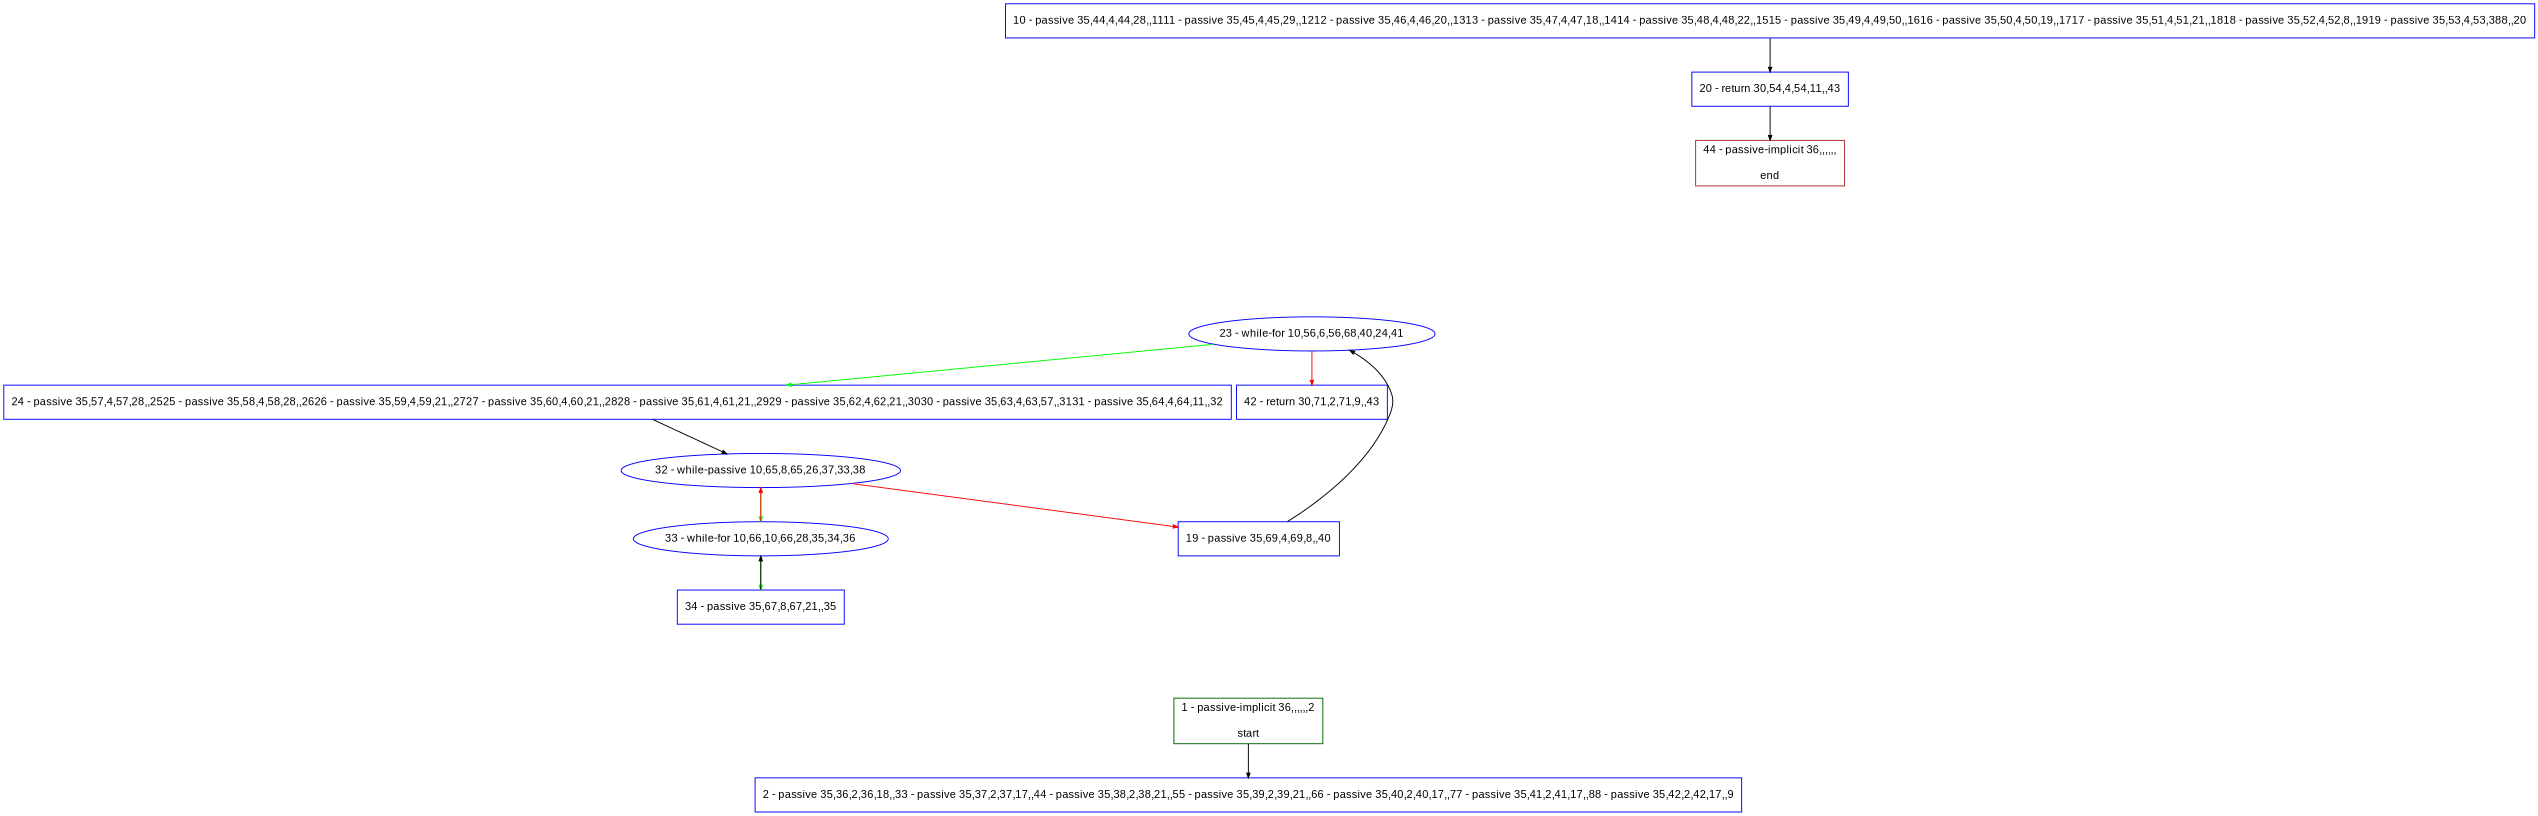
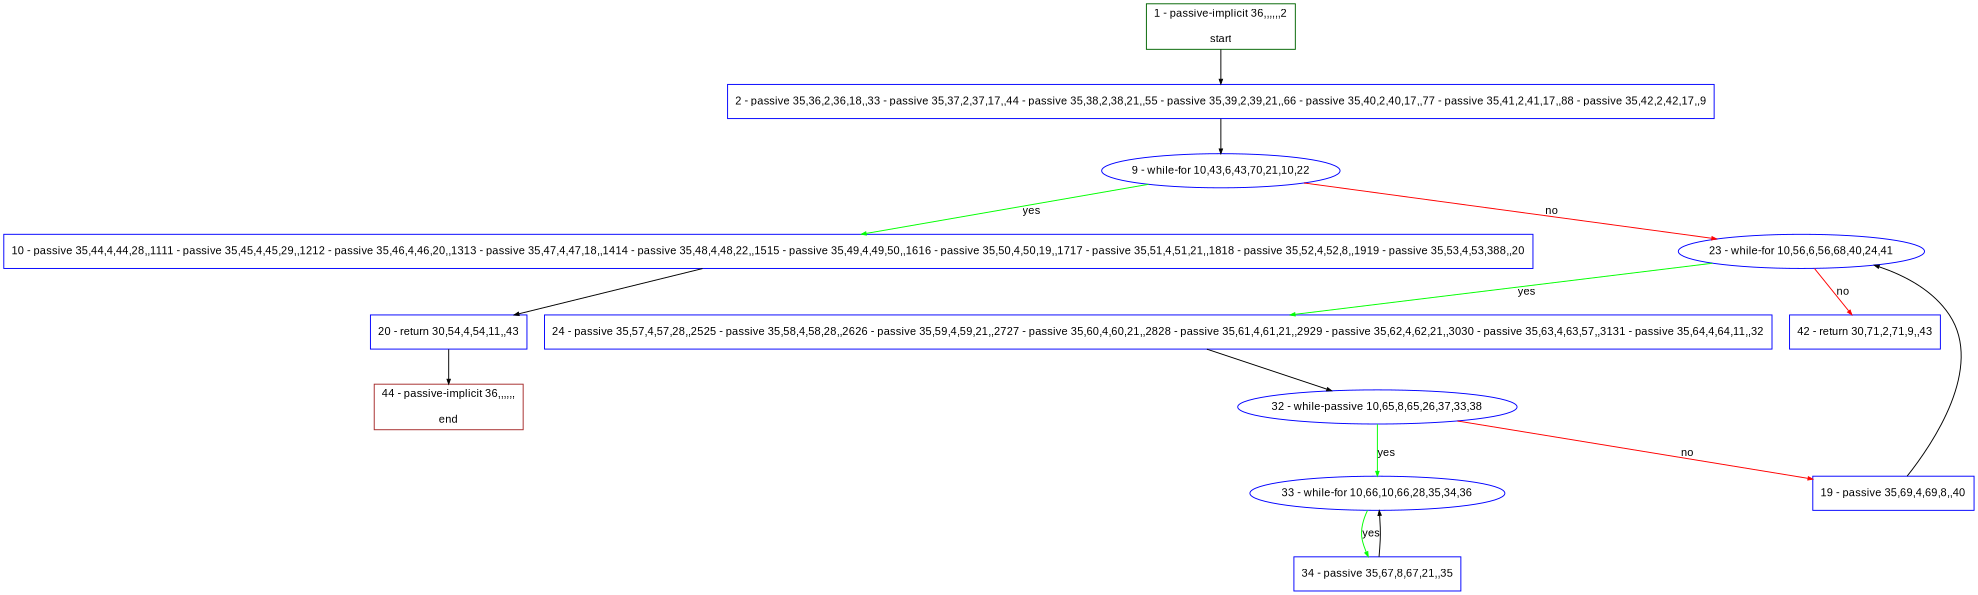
none -> (1221, 171)
(761, 507) -> none
